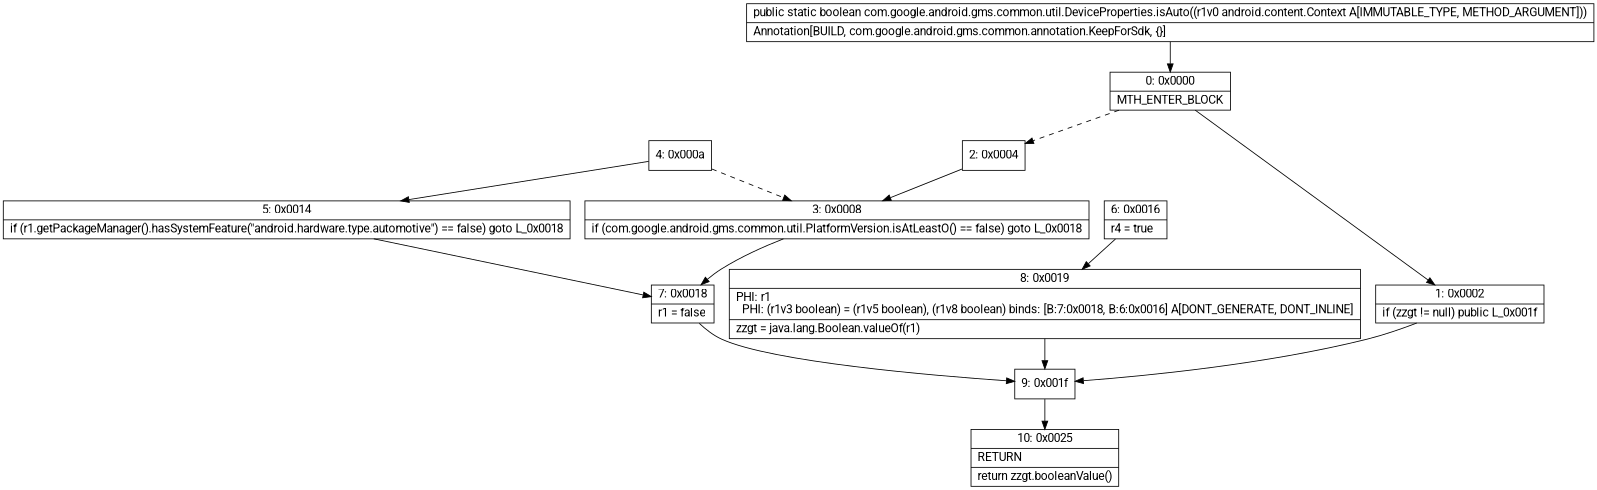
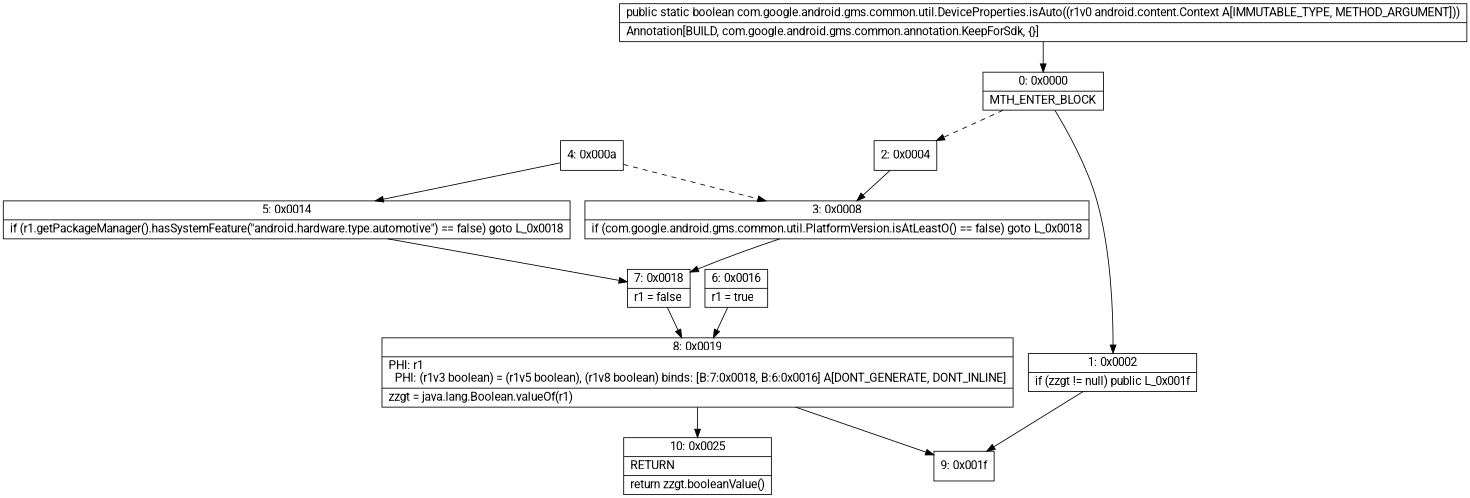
(1132, 229) -> (733, 297)
(849, 366) -> (673, 319)
(1045, 410) -> (698, 418)
